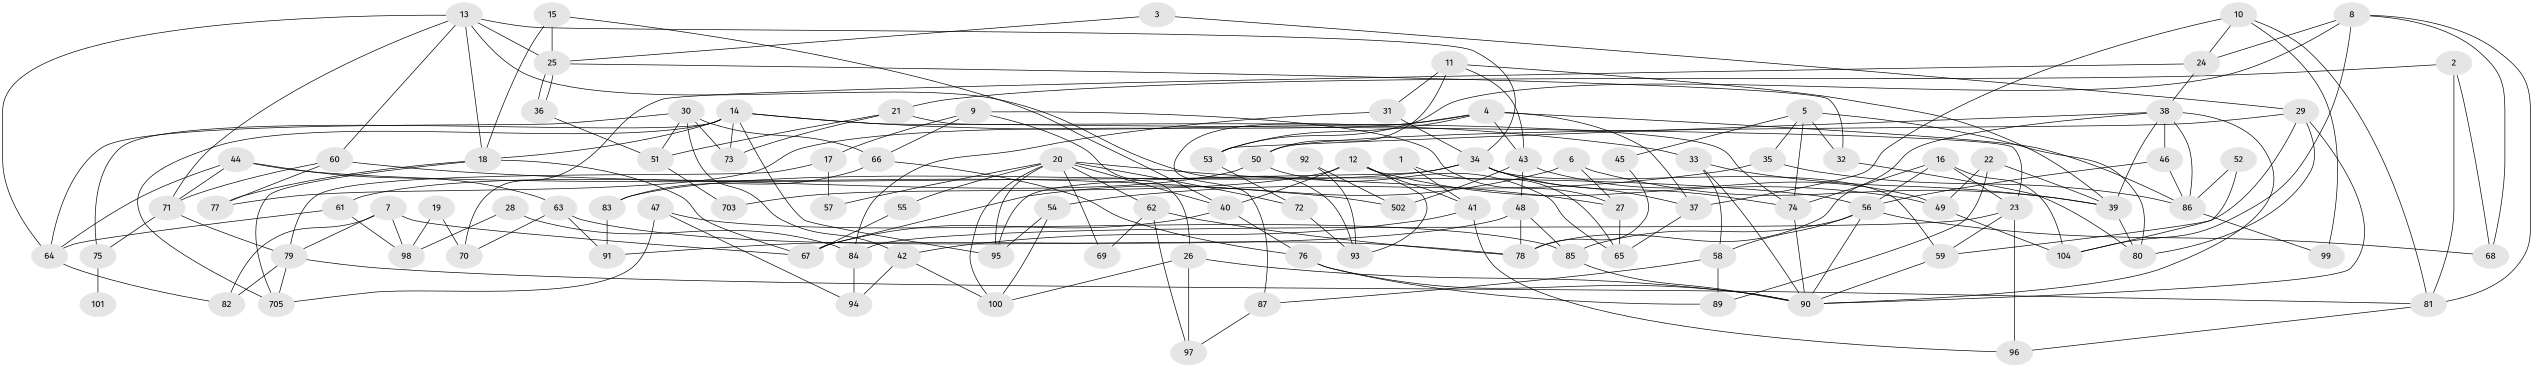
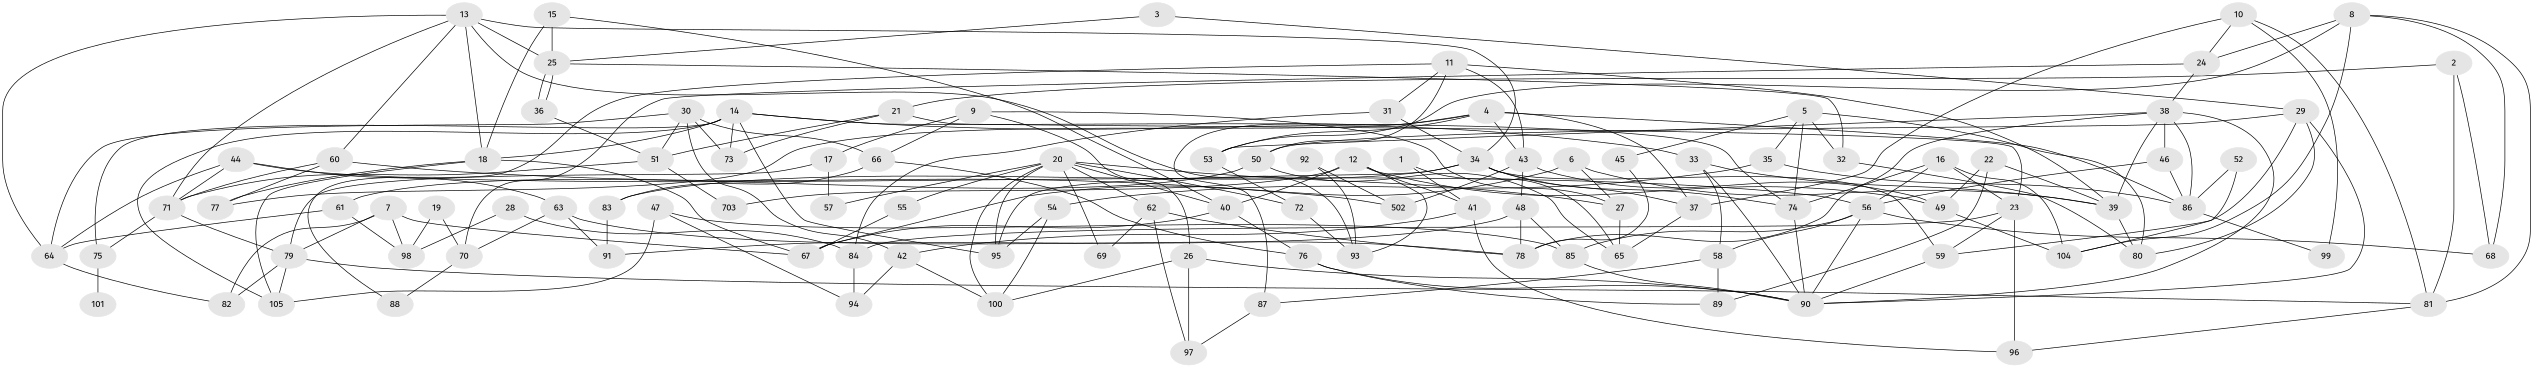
none -> (523, 171)
(276, 305) -> (276, 305)
none -> (395, 305)
